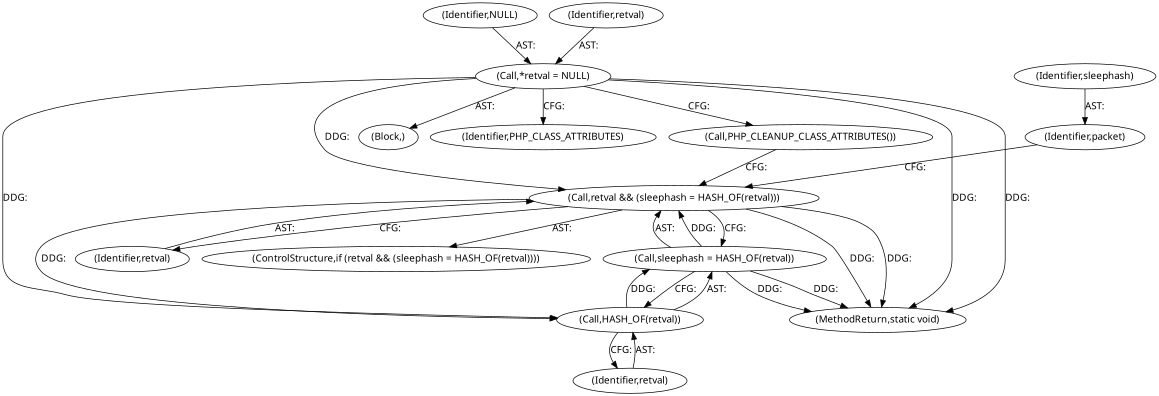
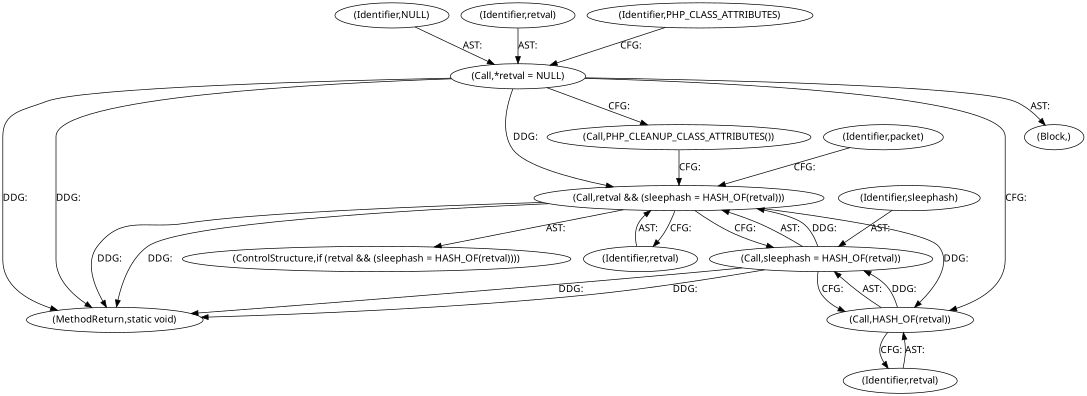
(543, 103) -> (611, 45)
(1085, 103) -> (865, 229)
(17, 198) -> (1017, 198)
